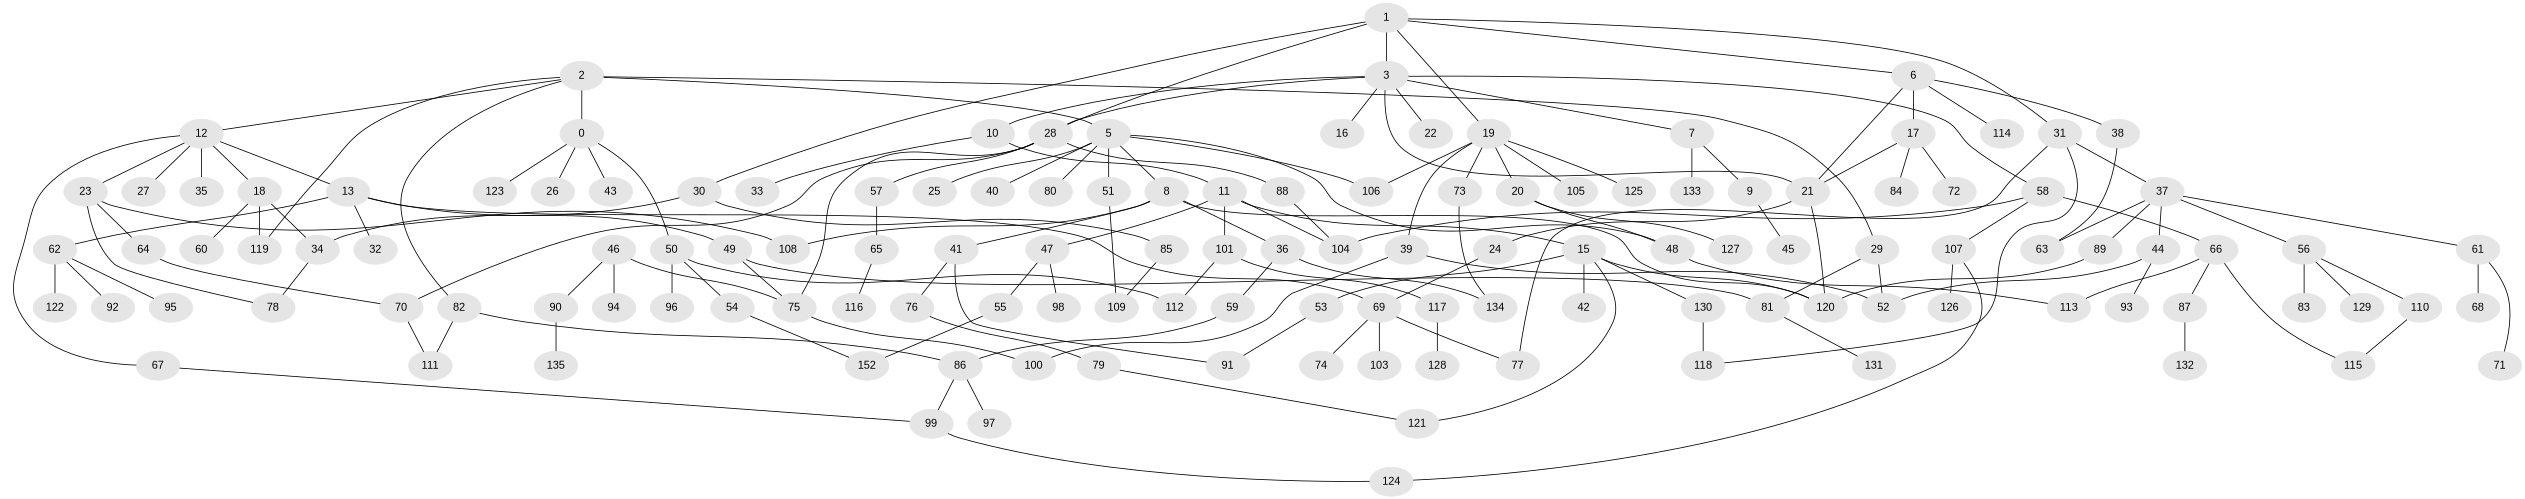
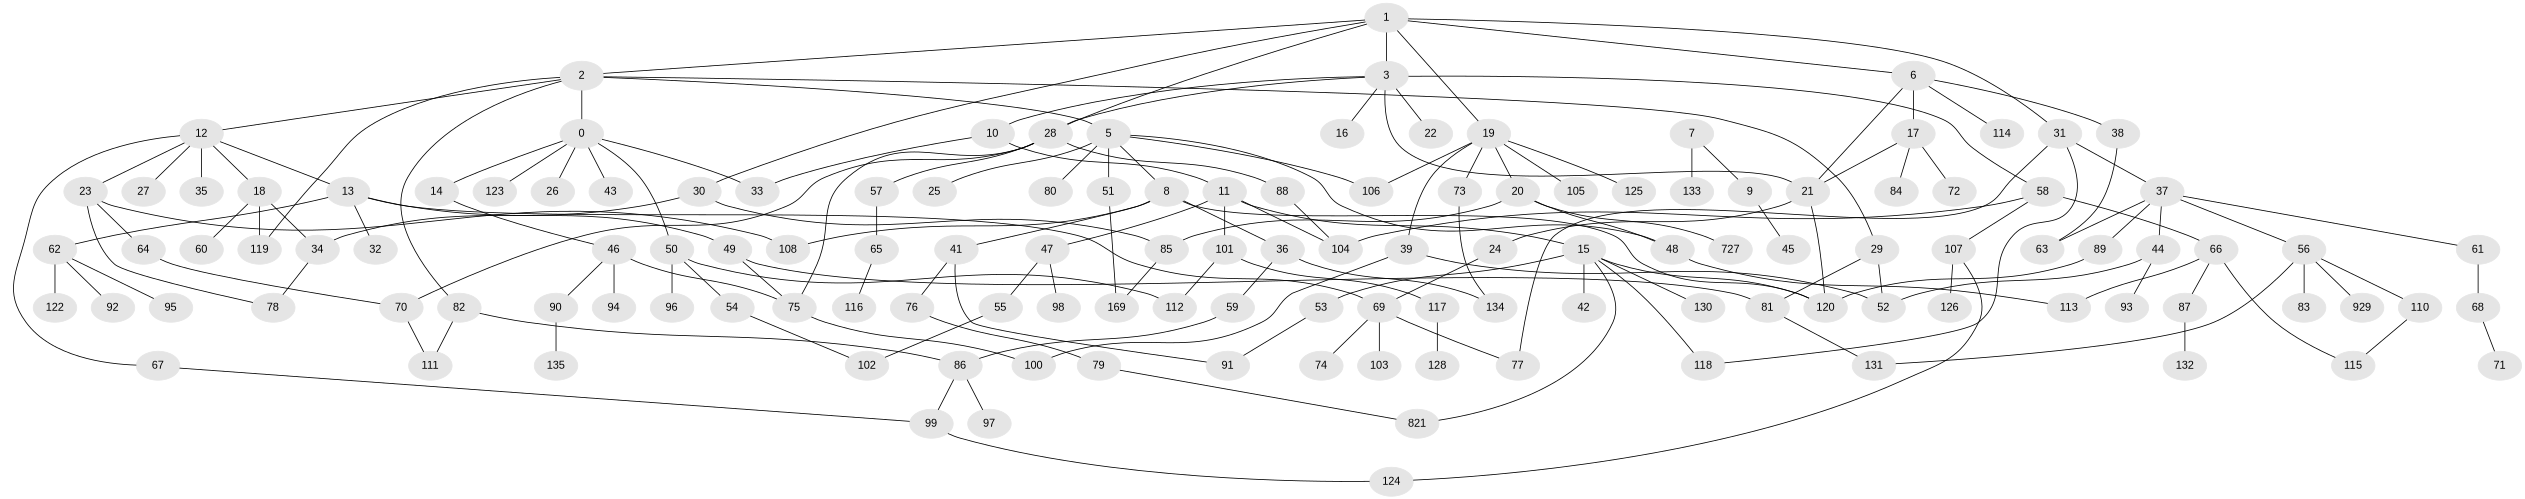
none -> (984, 47)
(1559, 108) -> none
none -> (672, 158)
none -> (437, 192)
(993, 192) -> none
none -> (1407, 221)
(1731, 250) -> (1731, 250)
(2509, 305) -> (2489, 337)
(1117, 308) -> (1117, 308)
(2362, 308) -> (2362, 308)
(1703, 337) -> (1649, 303)
none -> (2106, 345)
(867, 366) -> (867, 366)
(1417, 424) -> (1417, 424)
